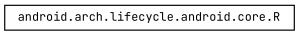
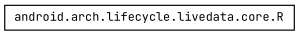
(150, 18) -> (150, 18)
